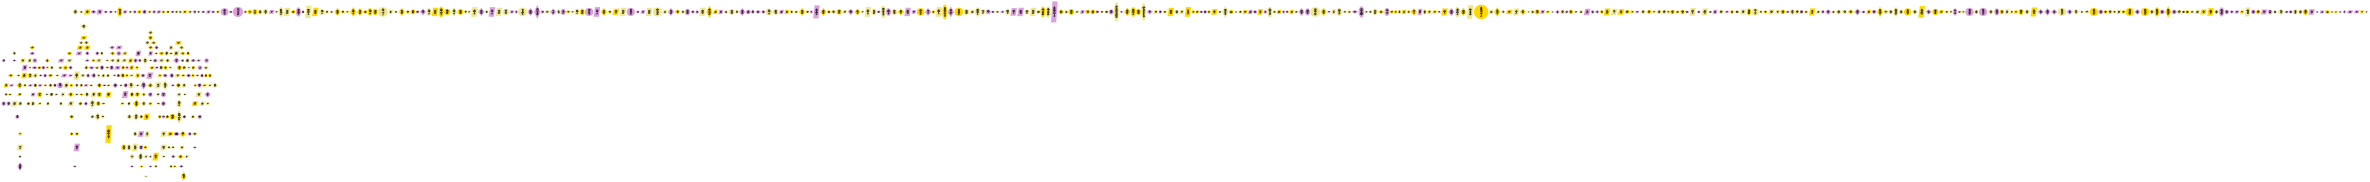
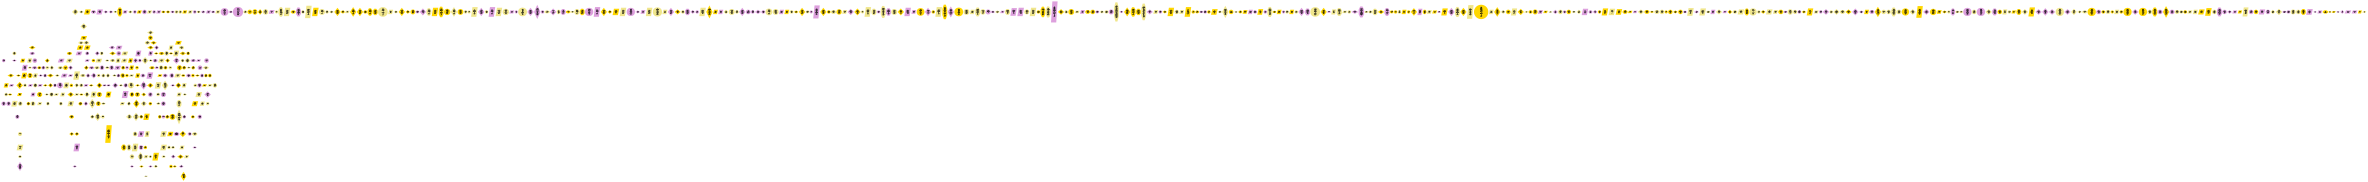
(1509, 12) -> (1508, 12)
(108, 85) -> (108, 85)
